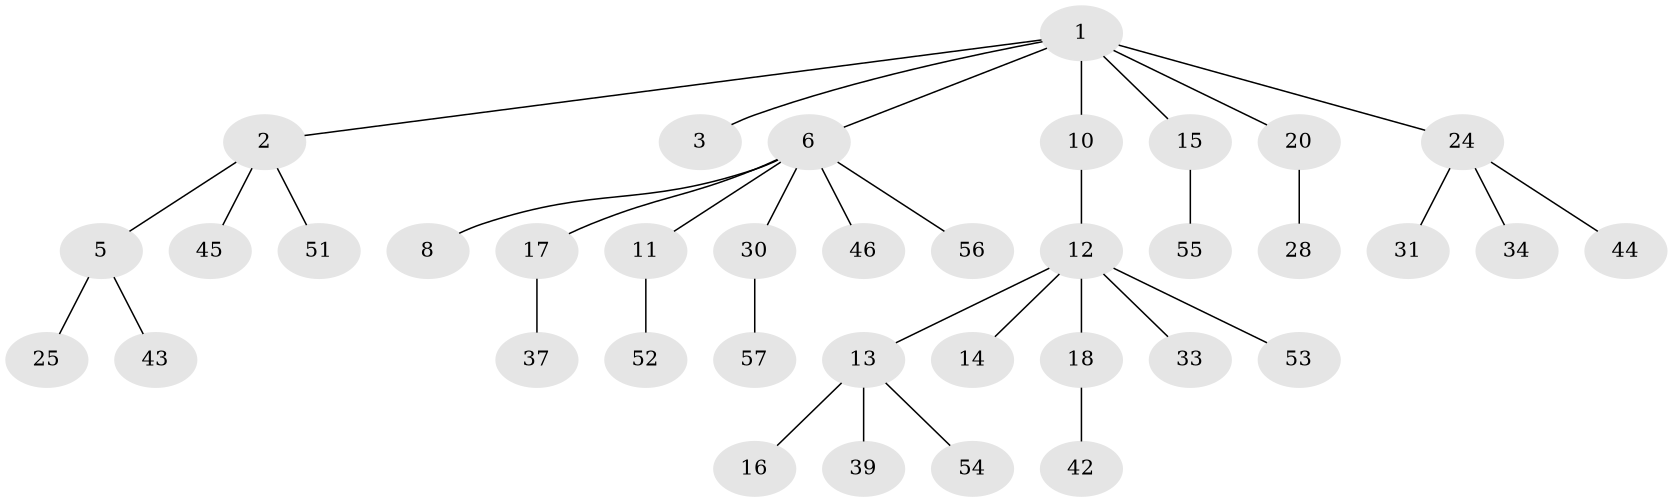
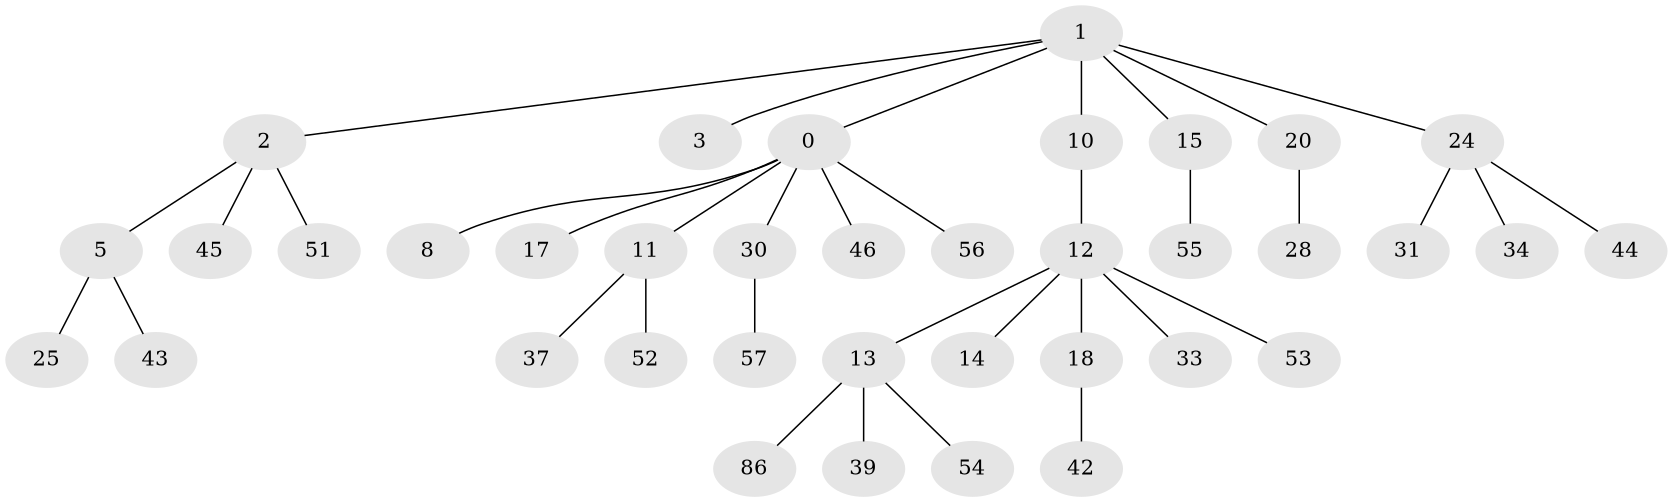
(809, 142) -> (809, 142)
(537, 306) -> (592, 305)
(755, 469) -> (755, 469)
